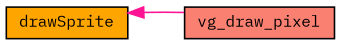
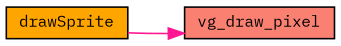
(164, 12) -> (148, 33)
